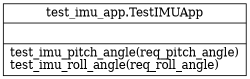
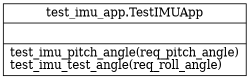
(115, 66) -> (116, 66)
